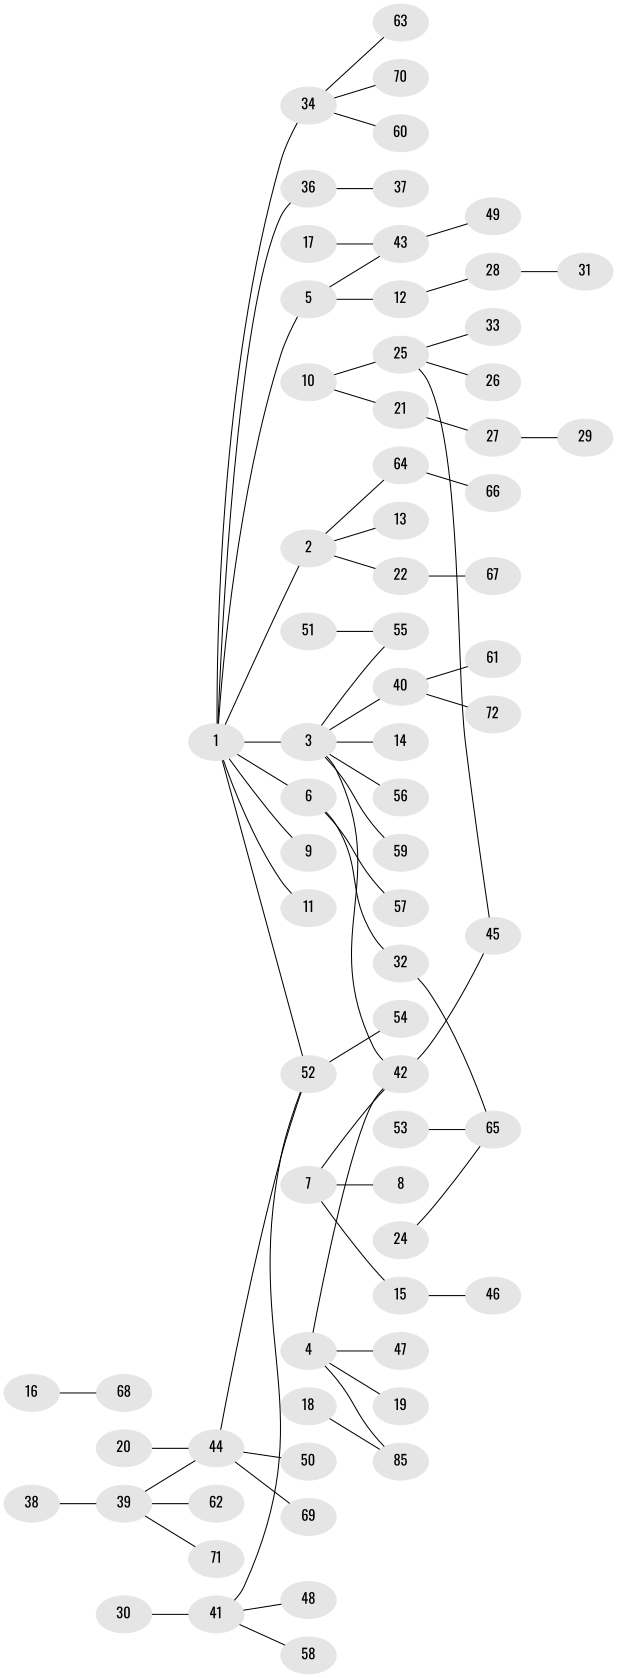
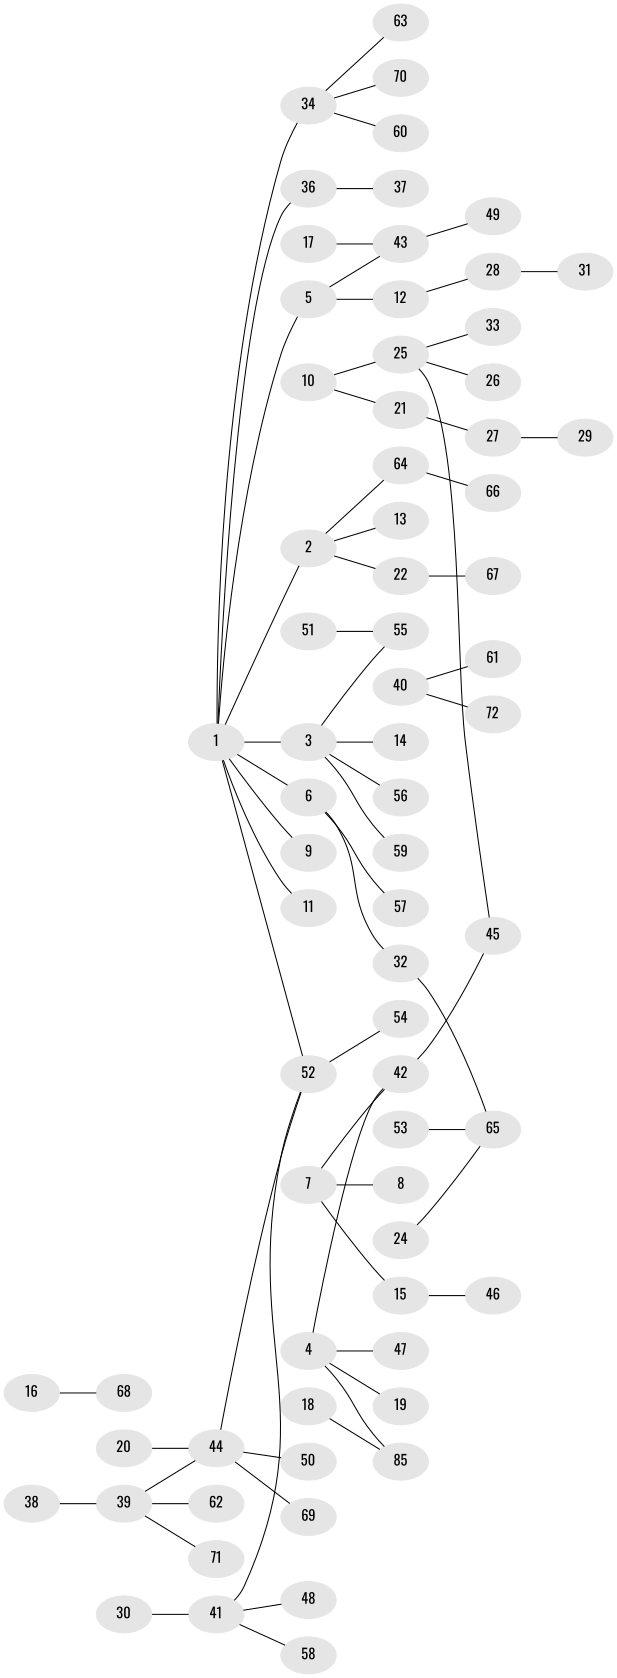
(355, 714) -> none
(354, 916) -> none
